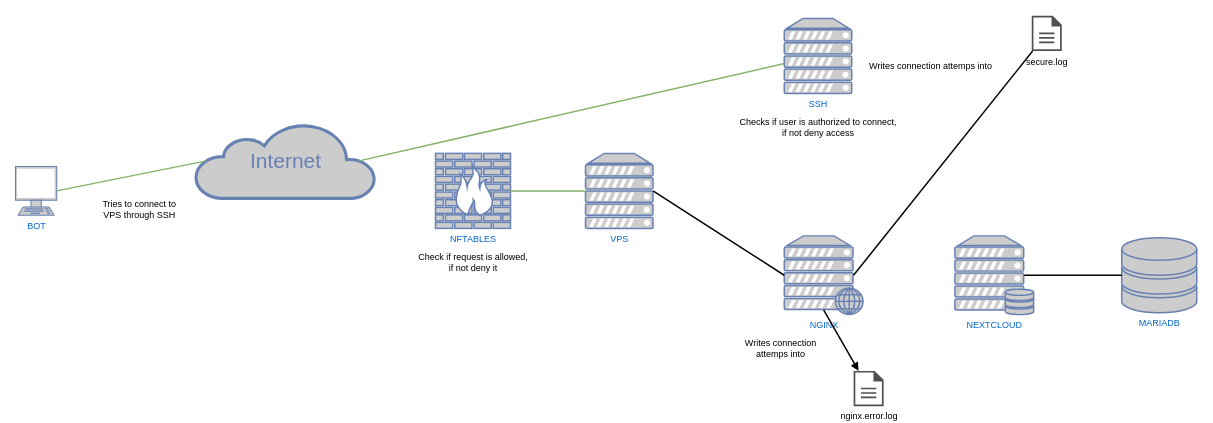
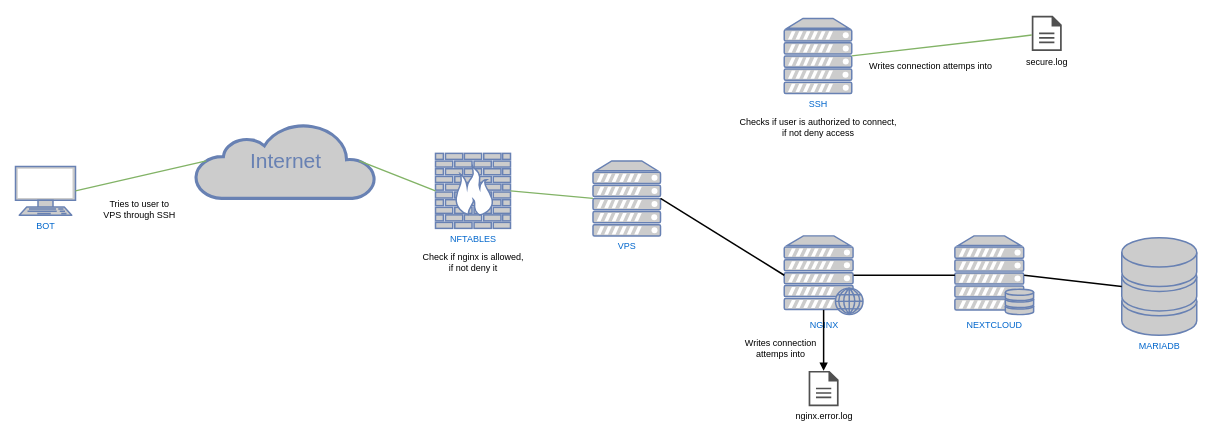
none -> (941, 46)
(571, 112) -> (397, 176)
(943, 164) -> (904, 275)
(36, 191) -> (45, 191)
(619, 191) -> (627, 198)
(140, 210) -> (140, 210)
(473, 262) -> (473, 262)
(1159, 275) -> (1159, 287)
(869, 389) -> (824, 389)
